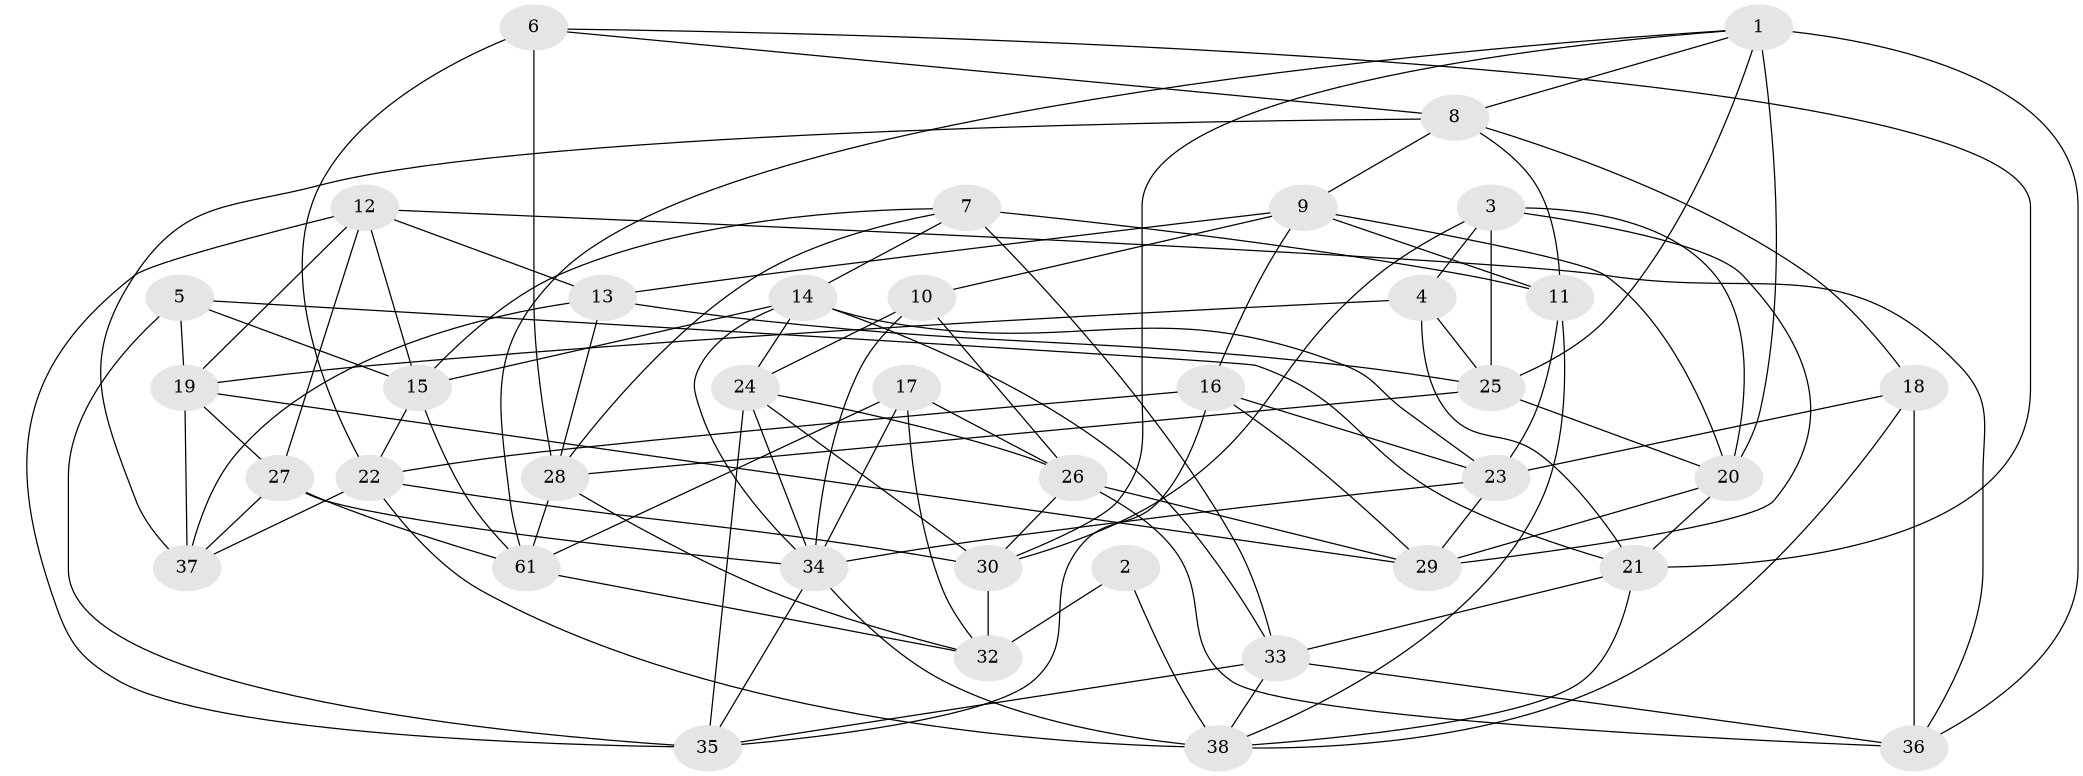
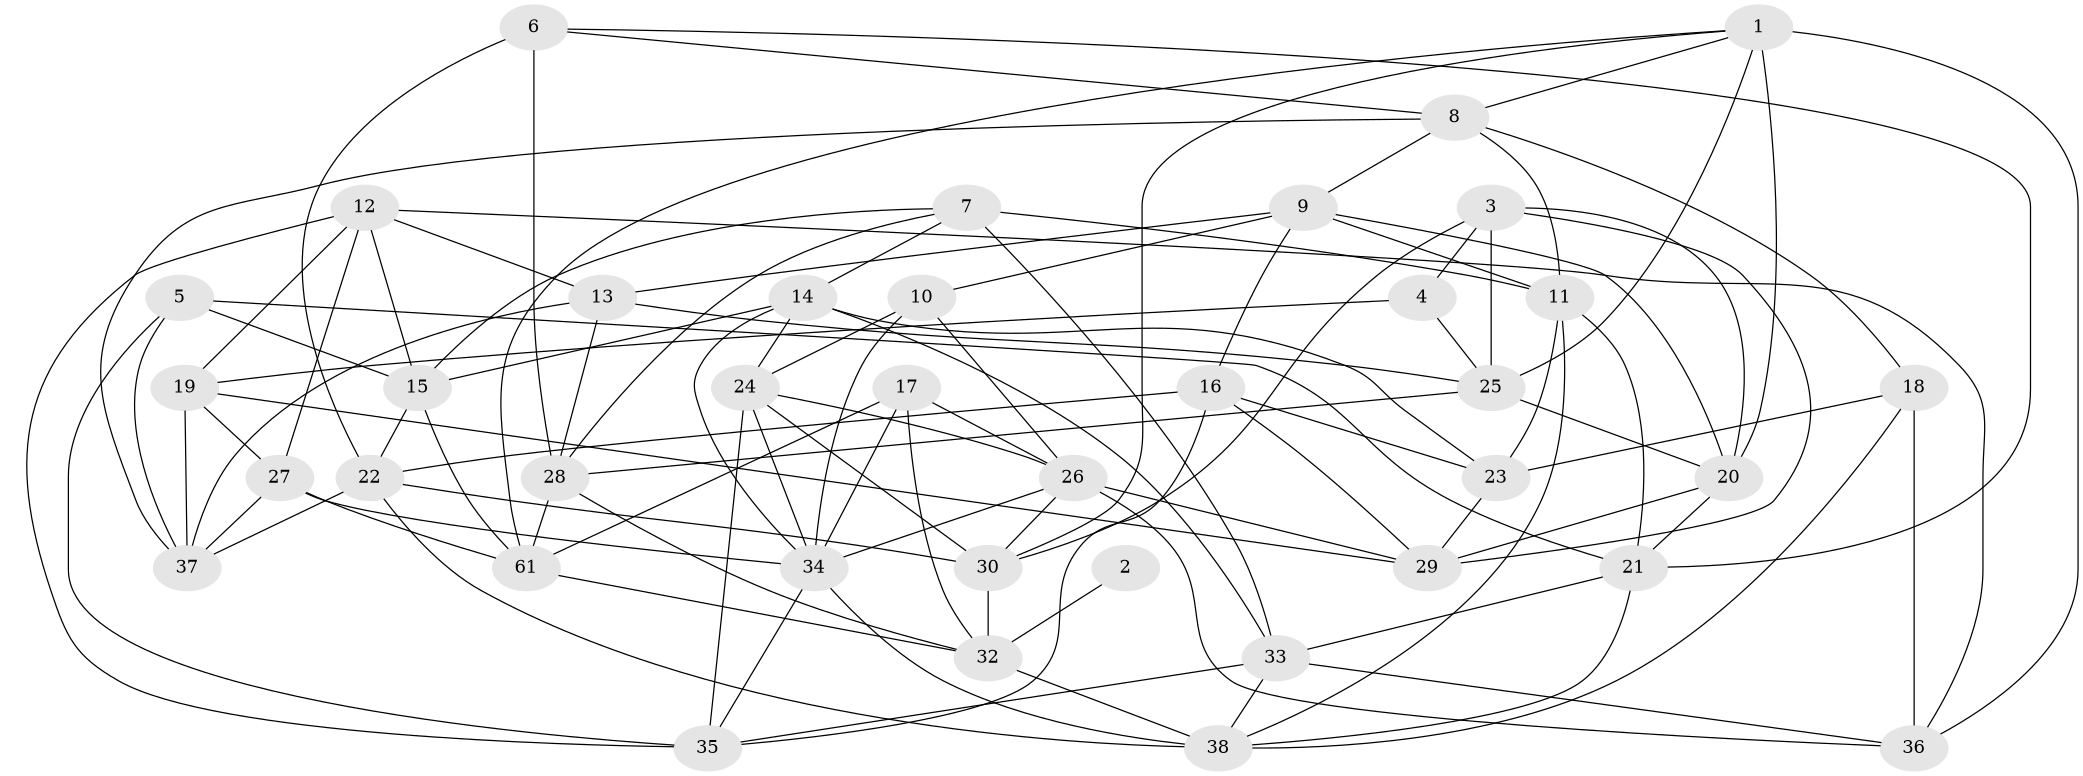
(182, 343) -> (137, 433)
(1505, 439) -> (1640, 421)
(1154, 518) -> (944, 523)
(1167, 660) -> (1103, 703)
